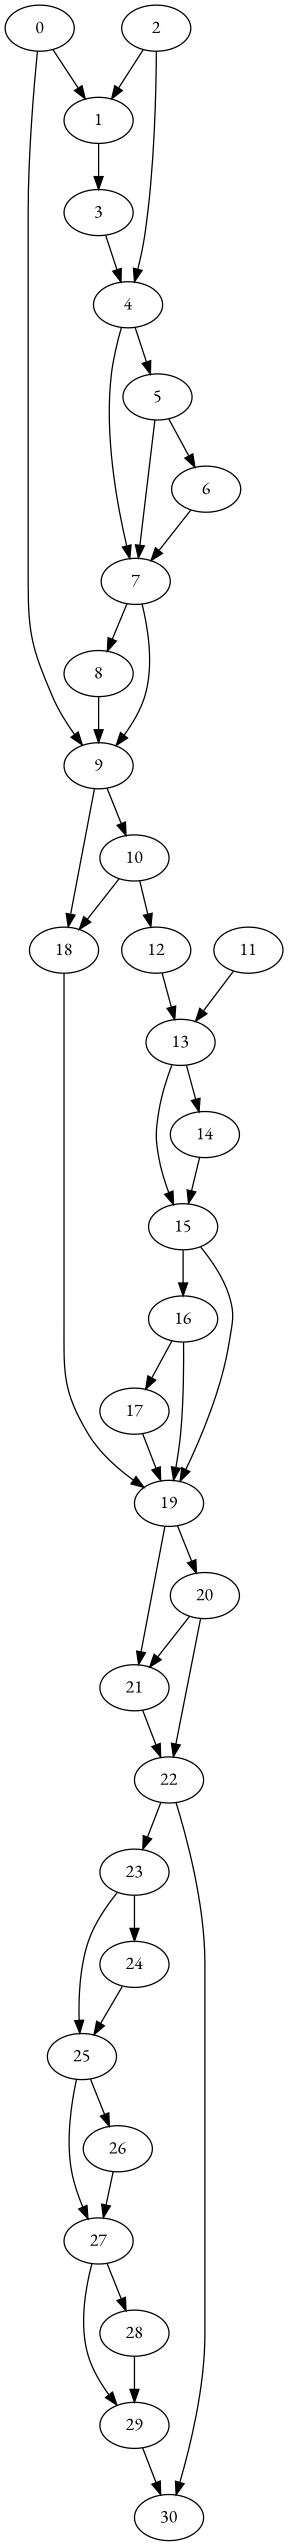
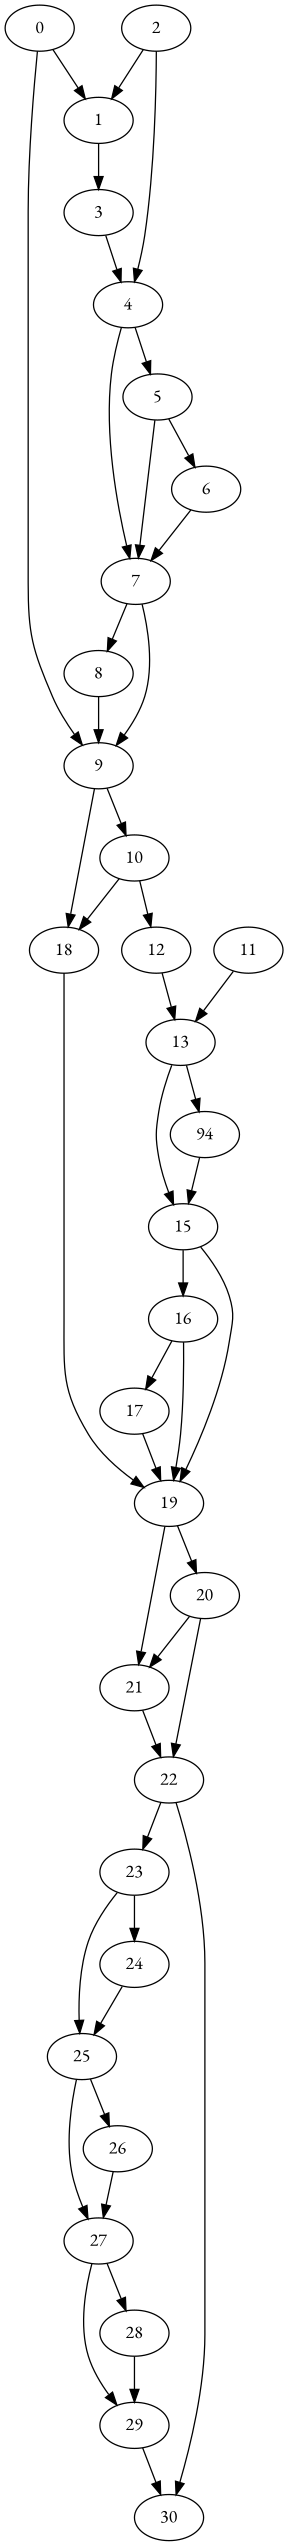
(205, 1135) -> (205, 1135)
